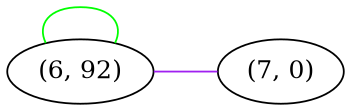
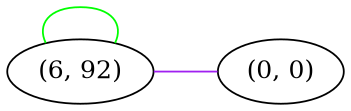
(281, 72) -> (281, 72)
